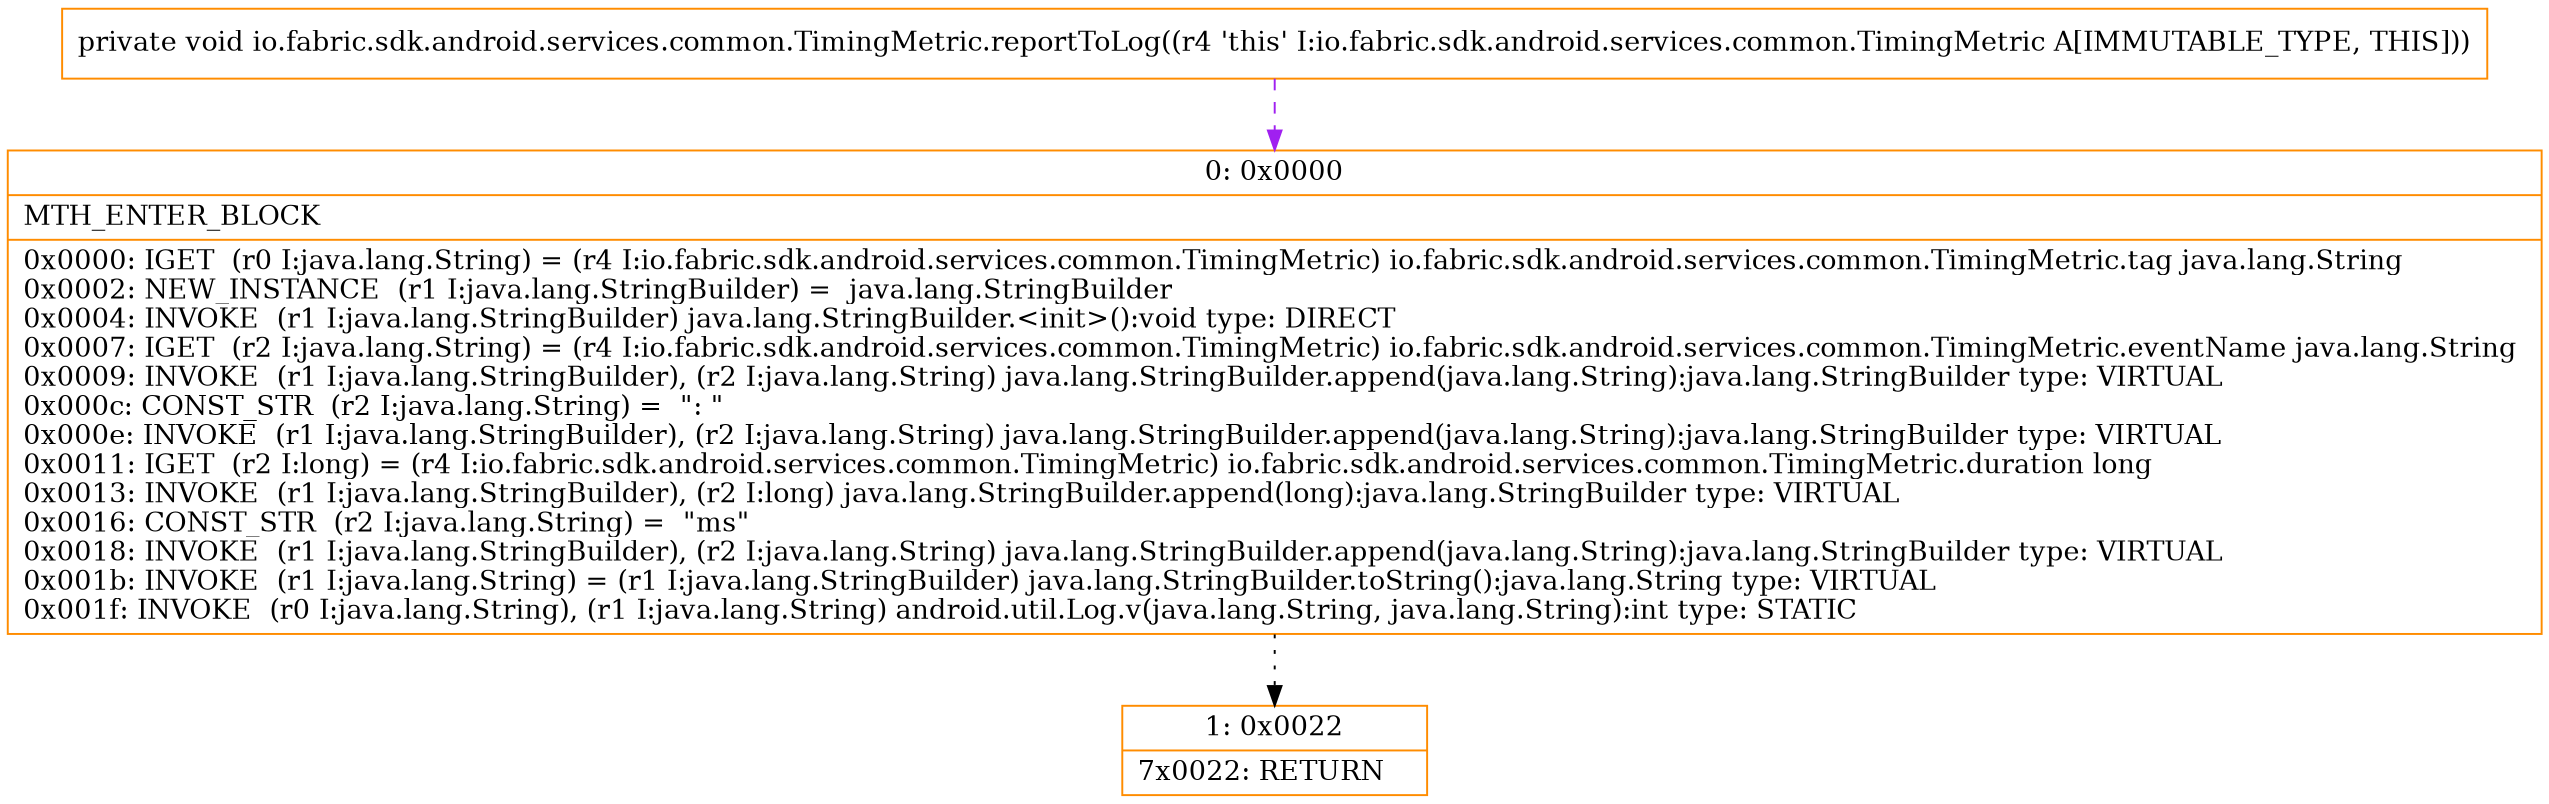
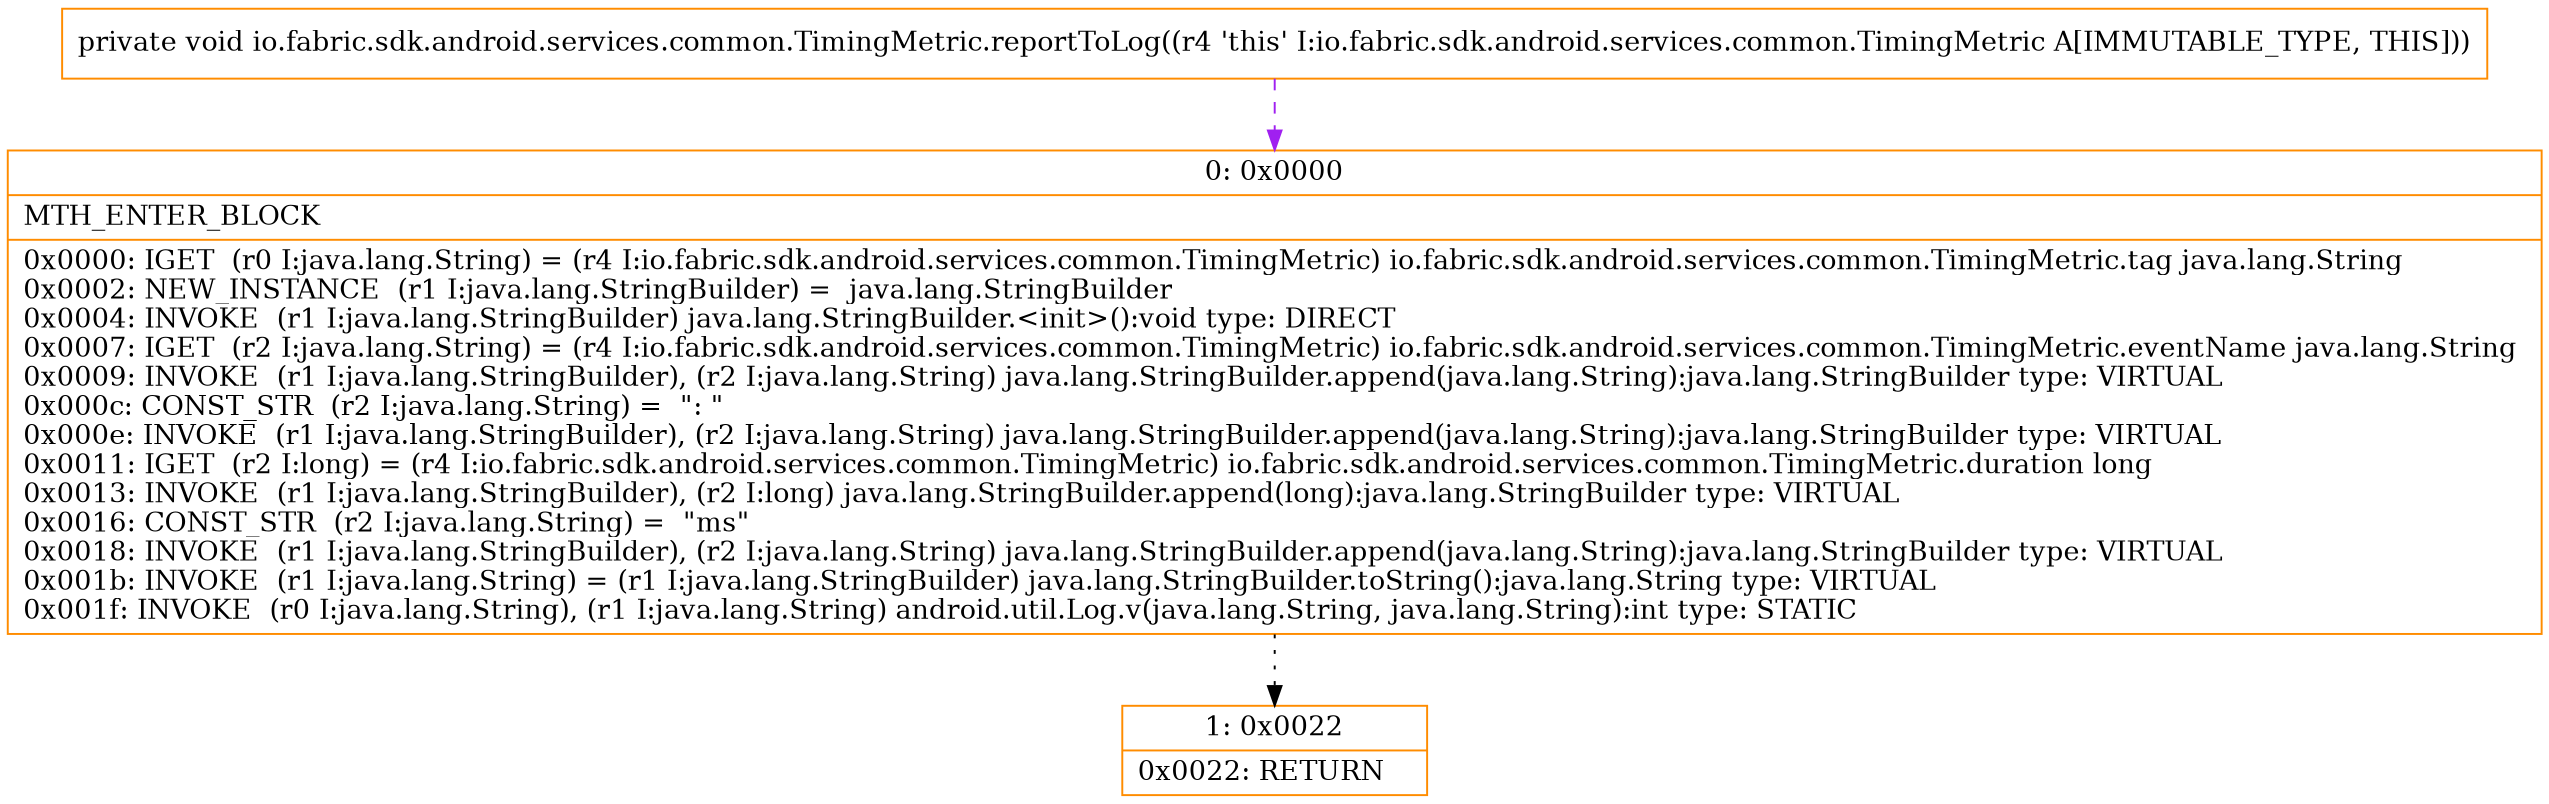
(1275, 772) -> (1275, 772)
